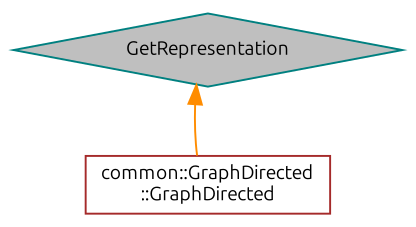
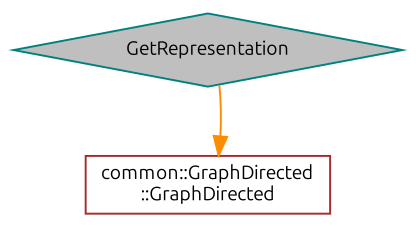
(195, 130) -> (221, 111)
